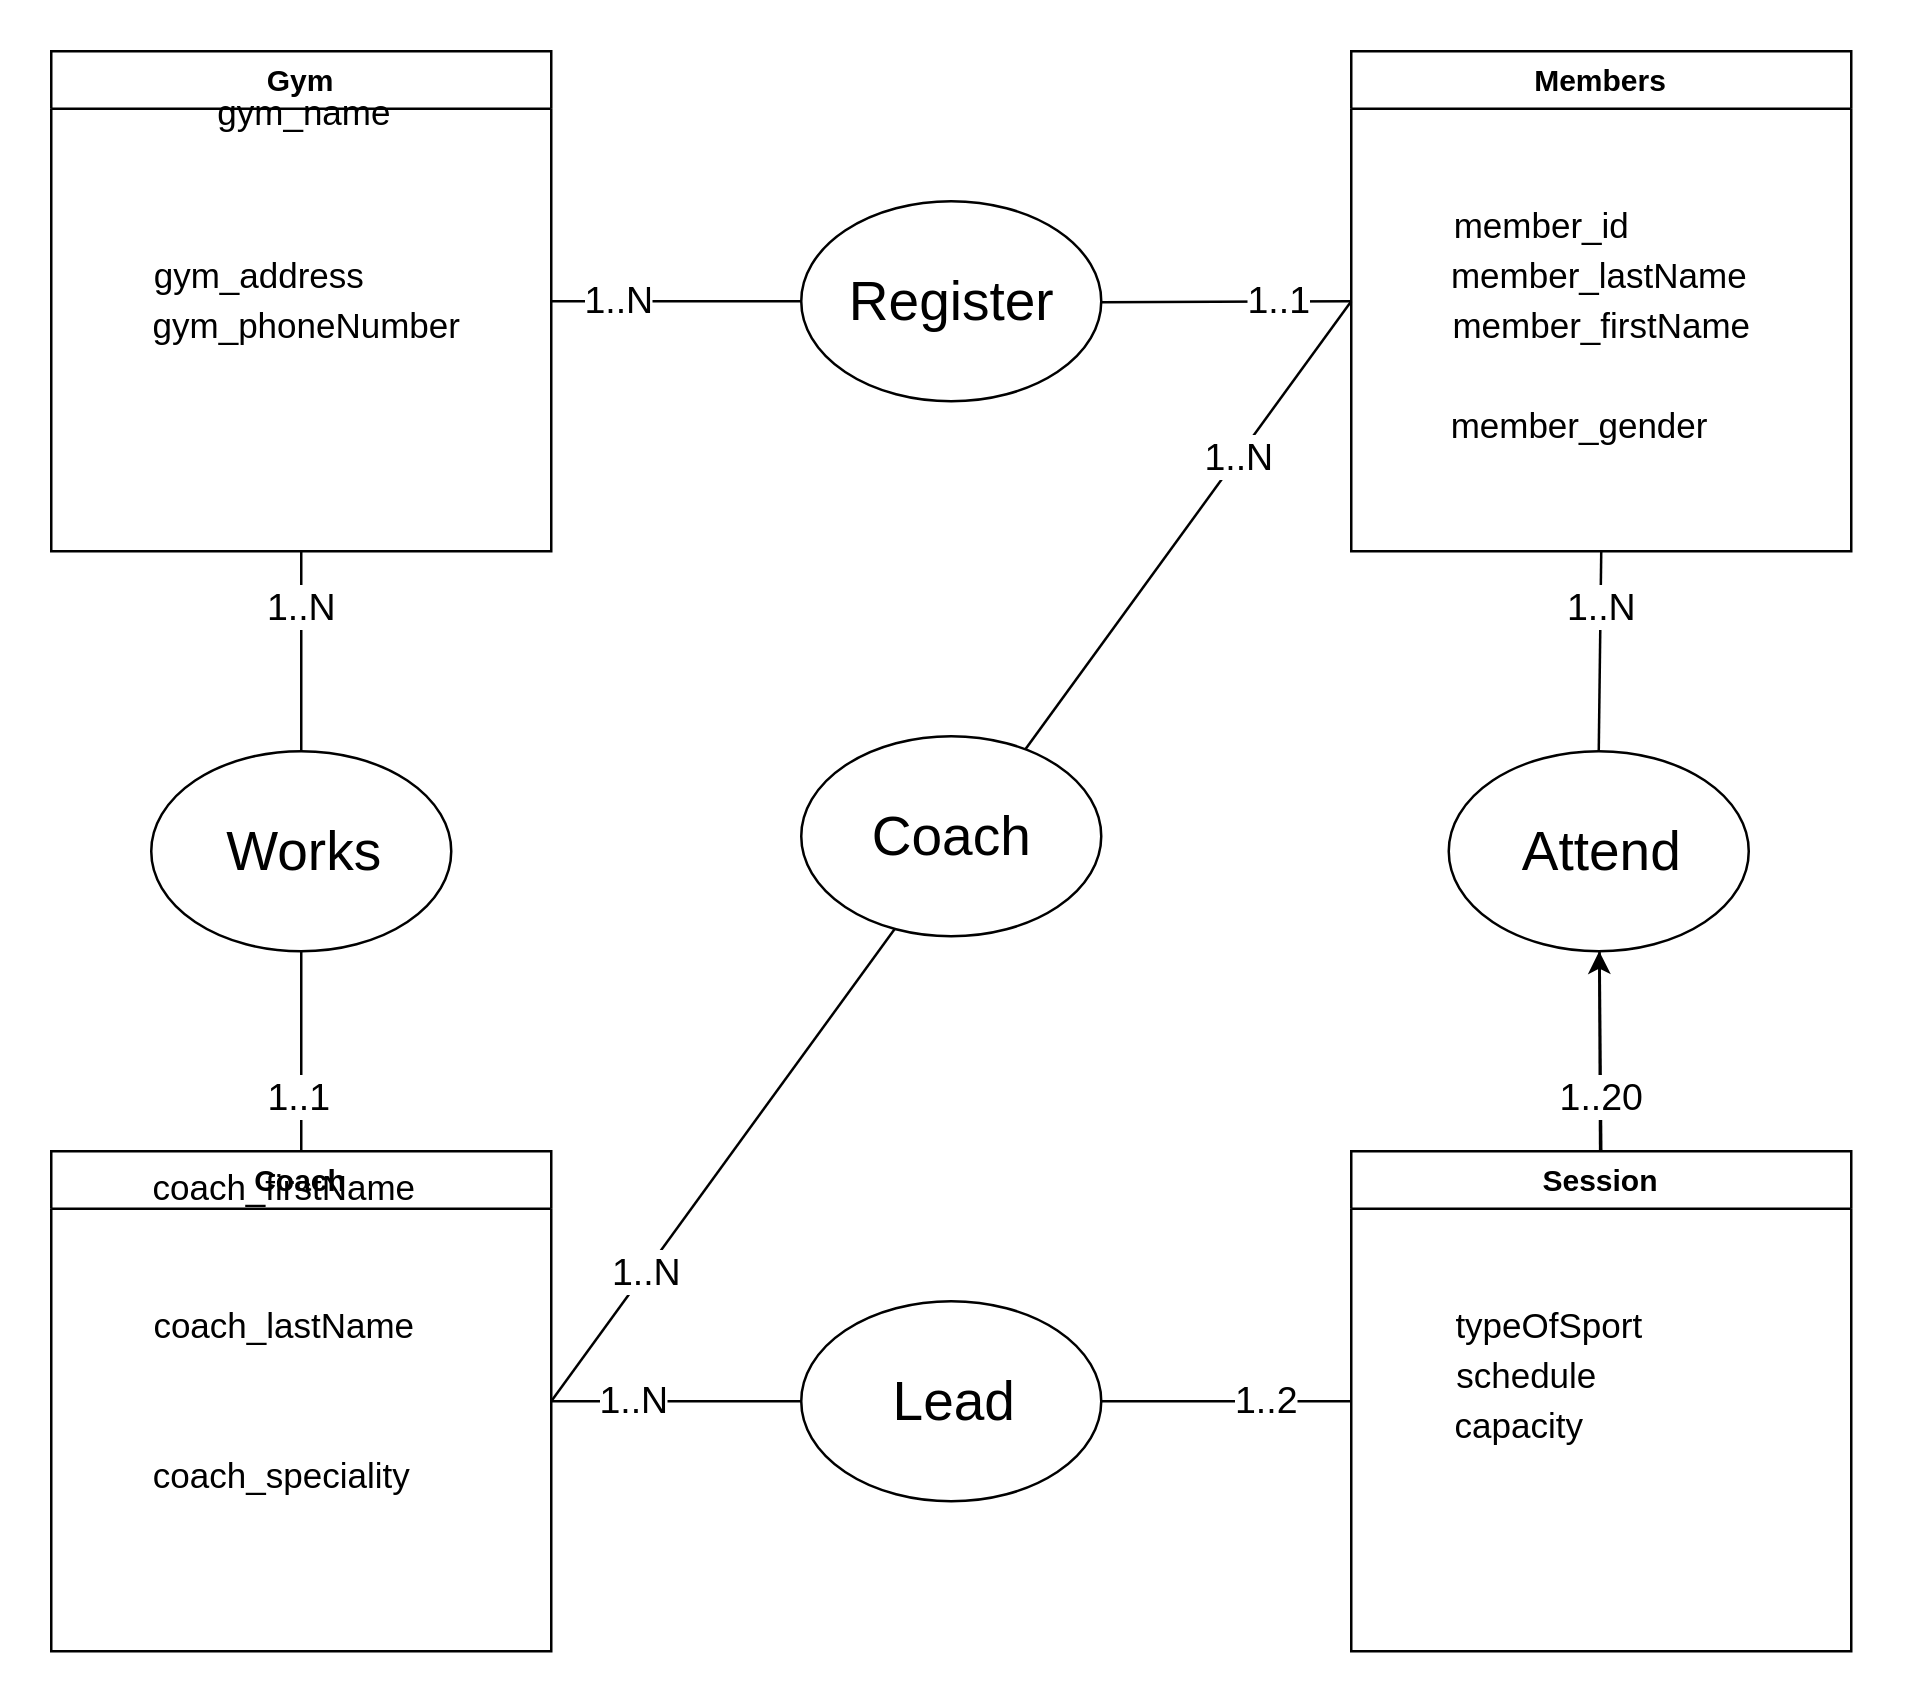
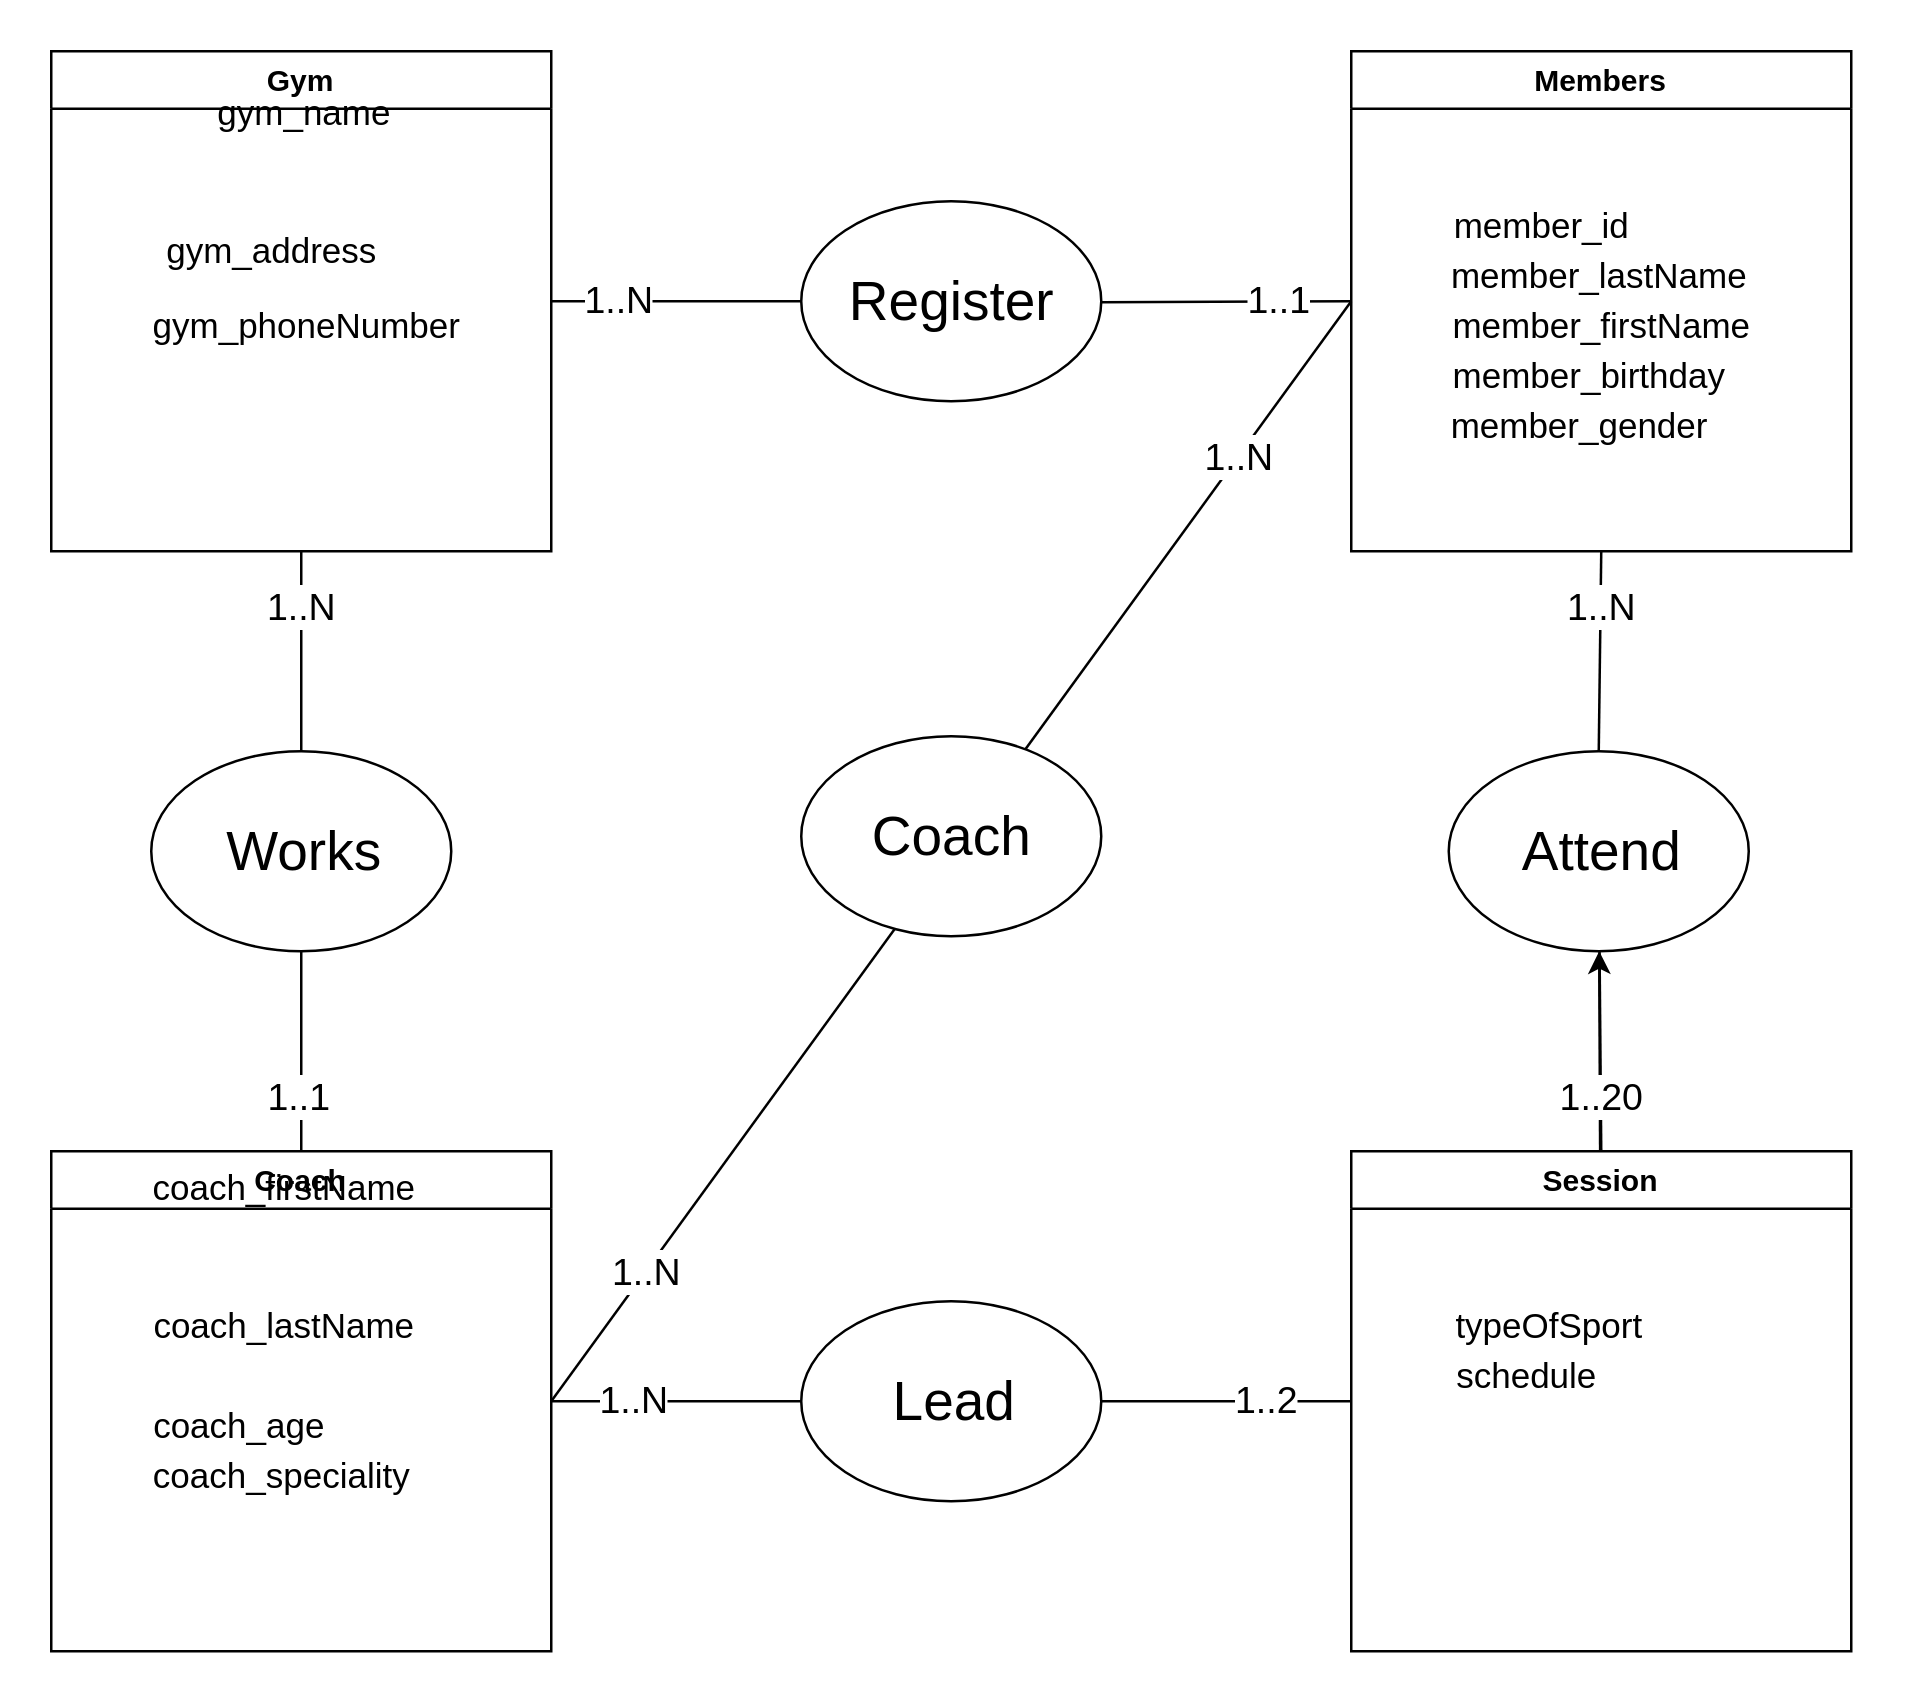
(259, 276) -> (271, 251)
none -> (1589, 376)
none -> (239, 1426)
(1519, 1426) -> none
